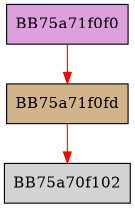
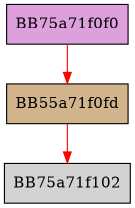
(67, 104) -> (67, 104)
(67, 183) -> (67, 183)
